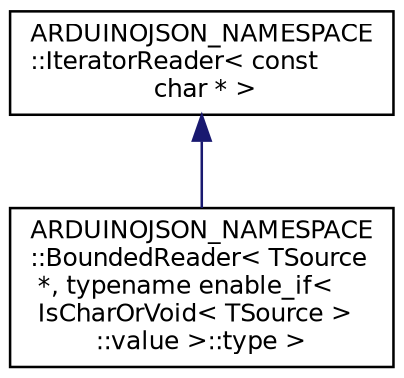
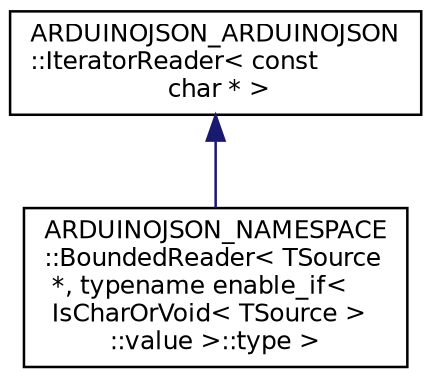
(202, 63) -> (216, 63)
